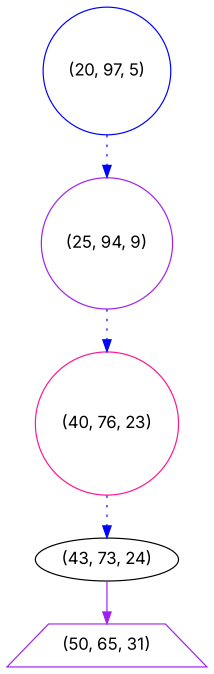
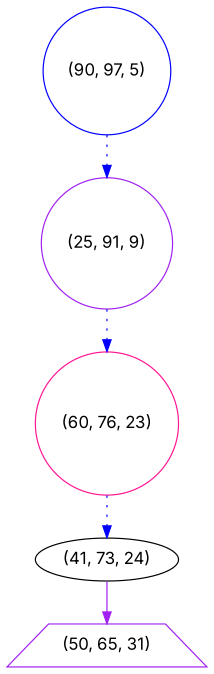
(107, 71) -> (107, 71)
(107, 243) -> (107, 243)
(107, 424) -> (107, 424)
(107, 560) -> (107, 560)
